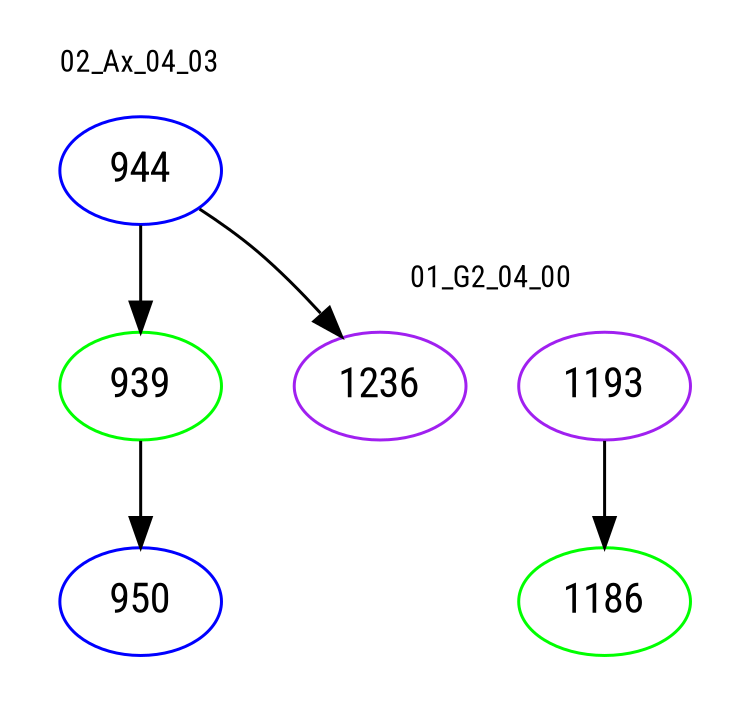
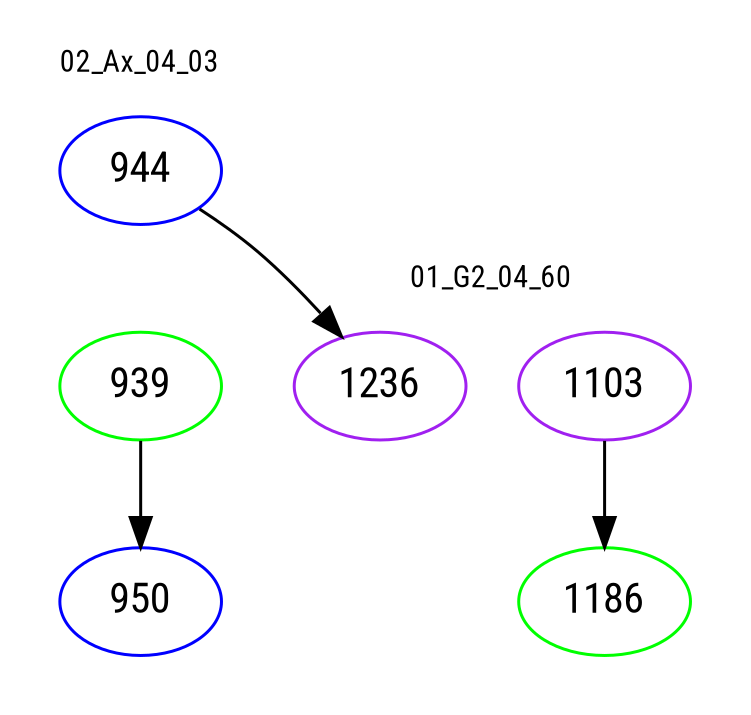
(141, 264) -> none
(492, 280) -> (492, 280)
(605, 386) -> (605, 386)
